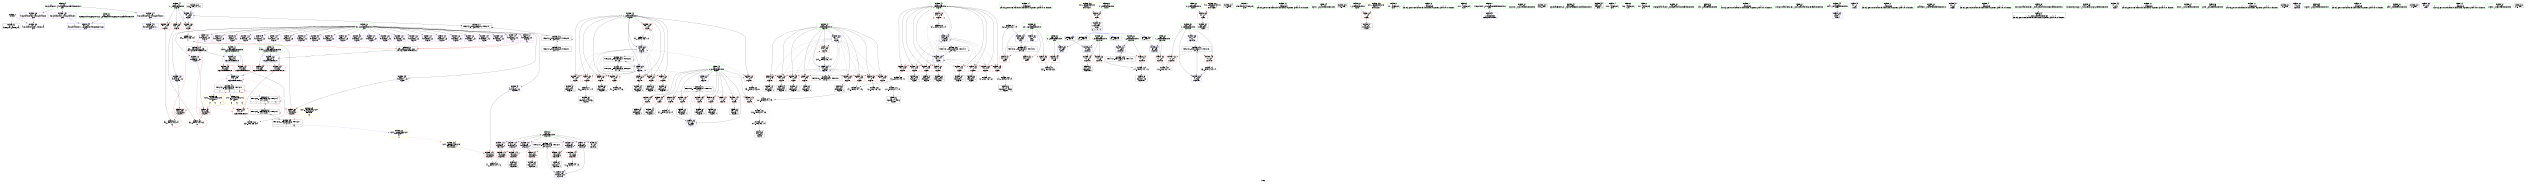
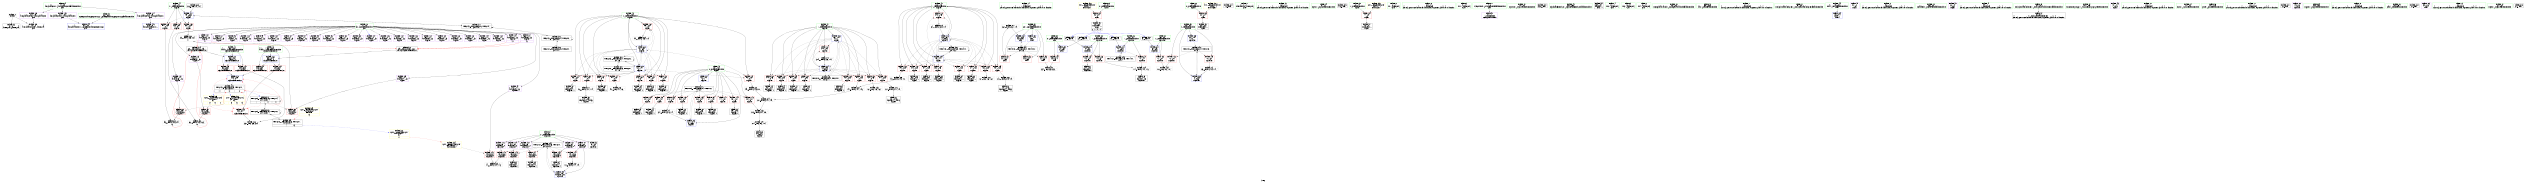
(945, 40) -> (945, 40)
